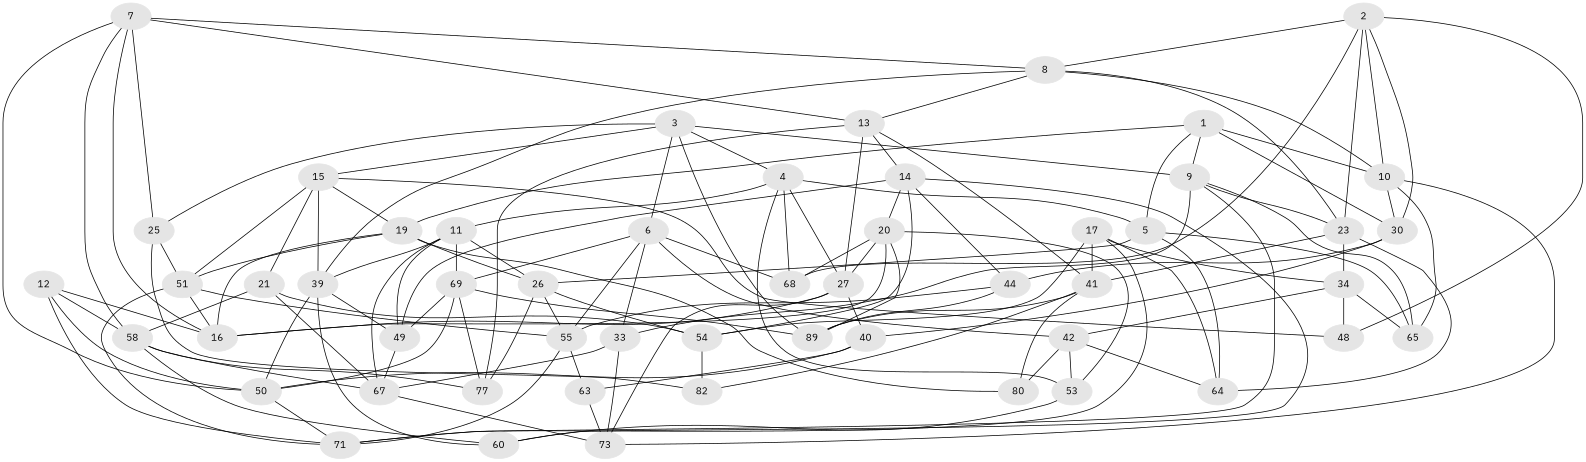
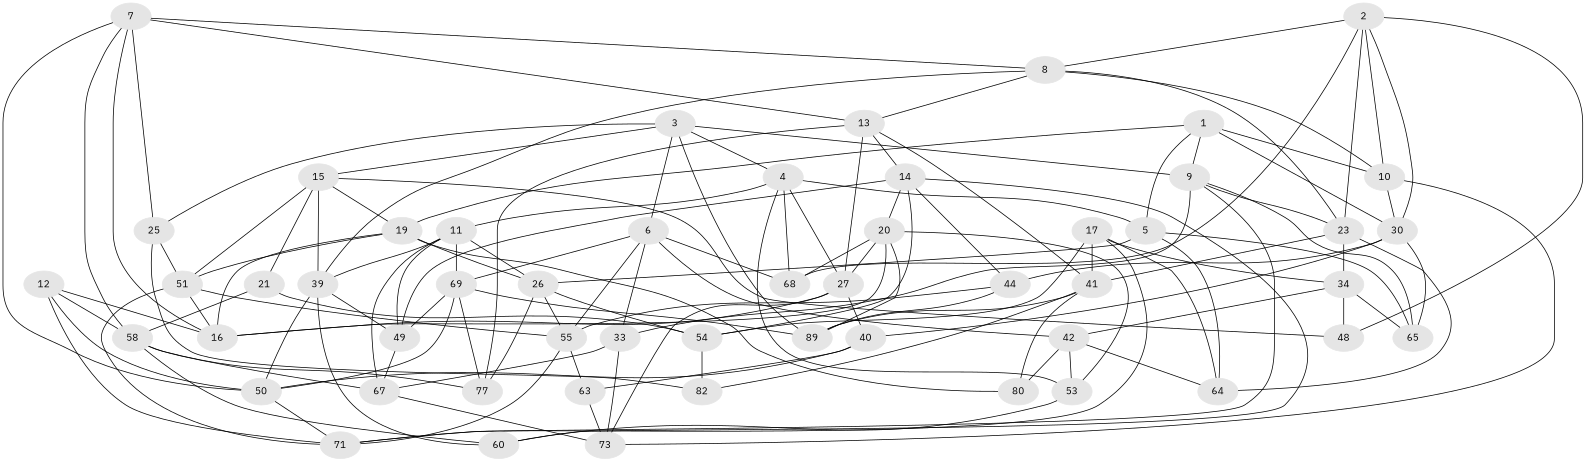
(1433, 252) -> (1425, 282)
(329, 344) -> none
